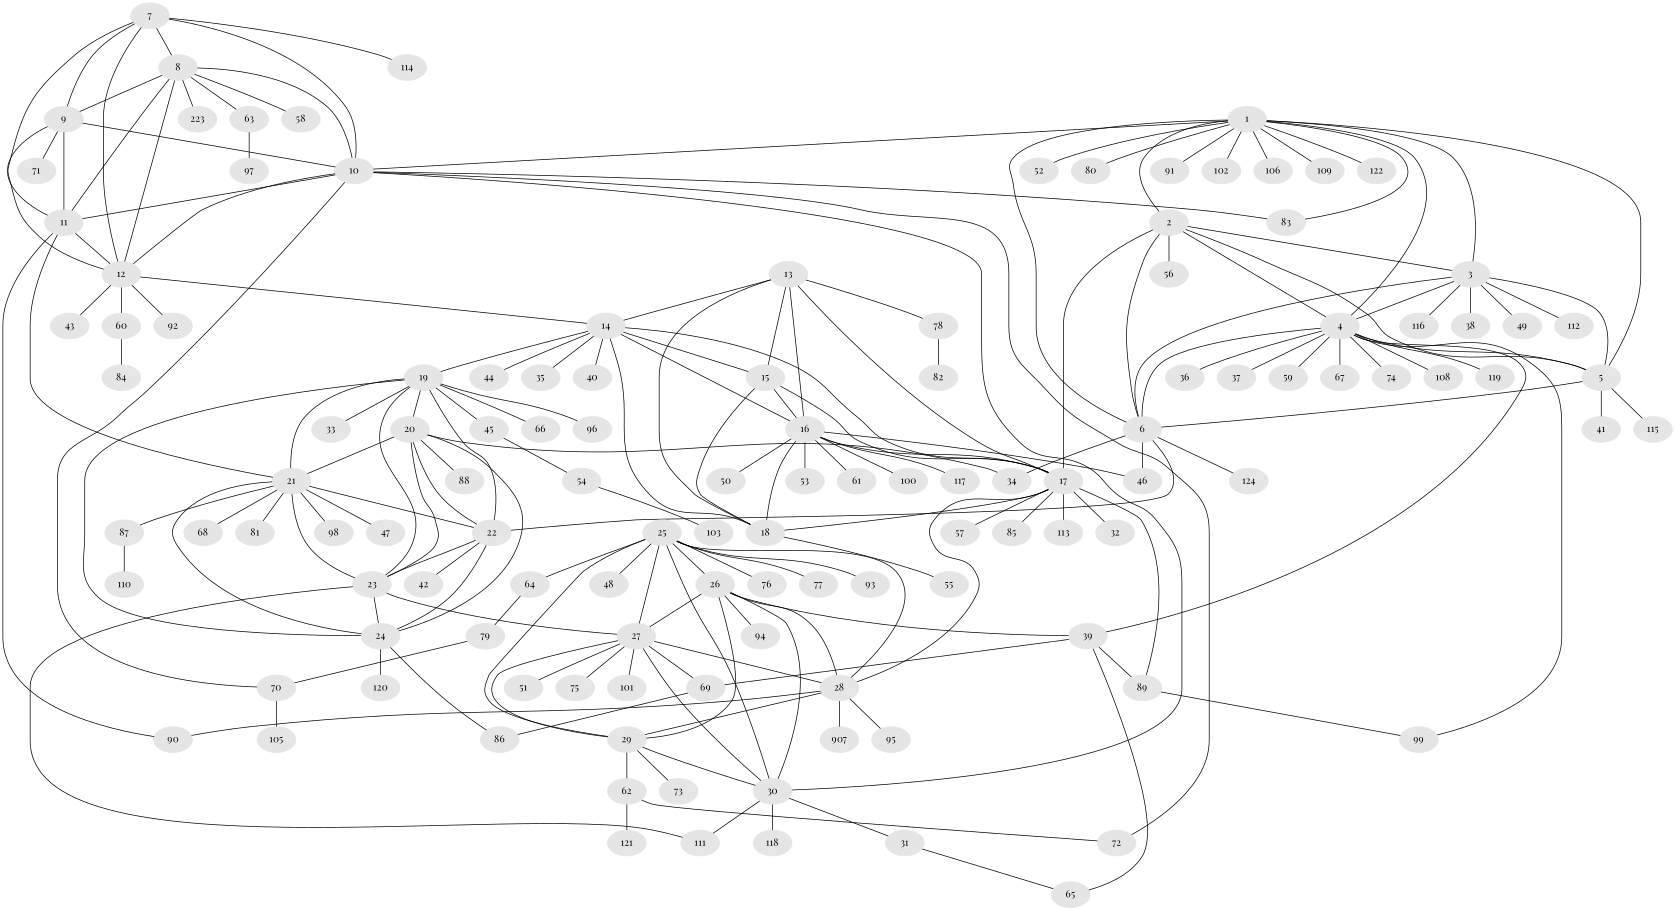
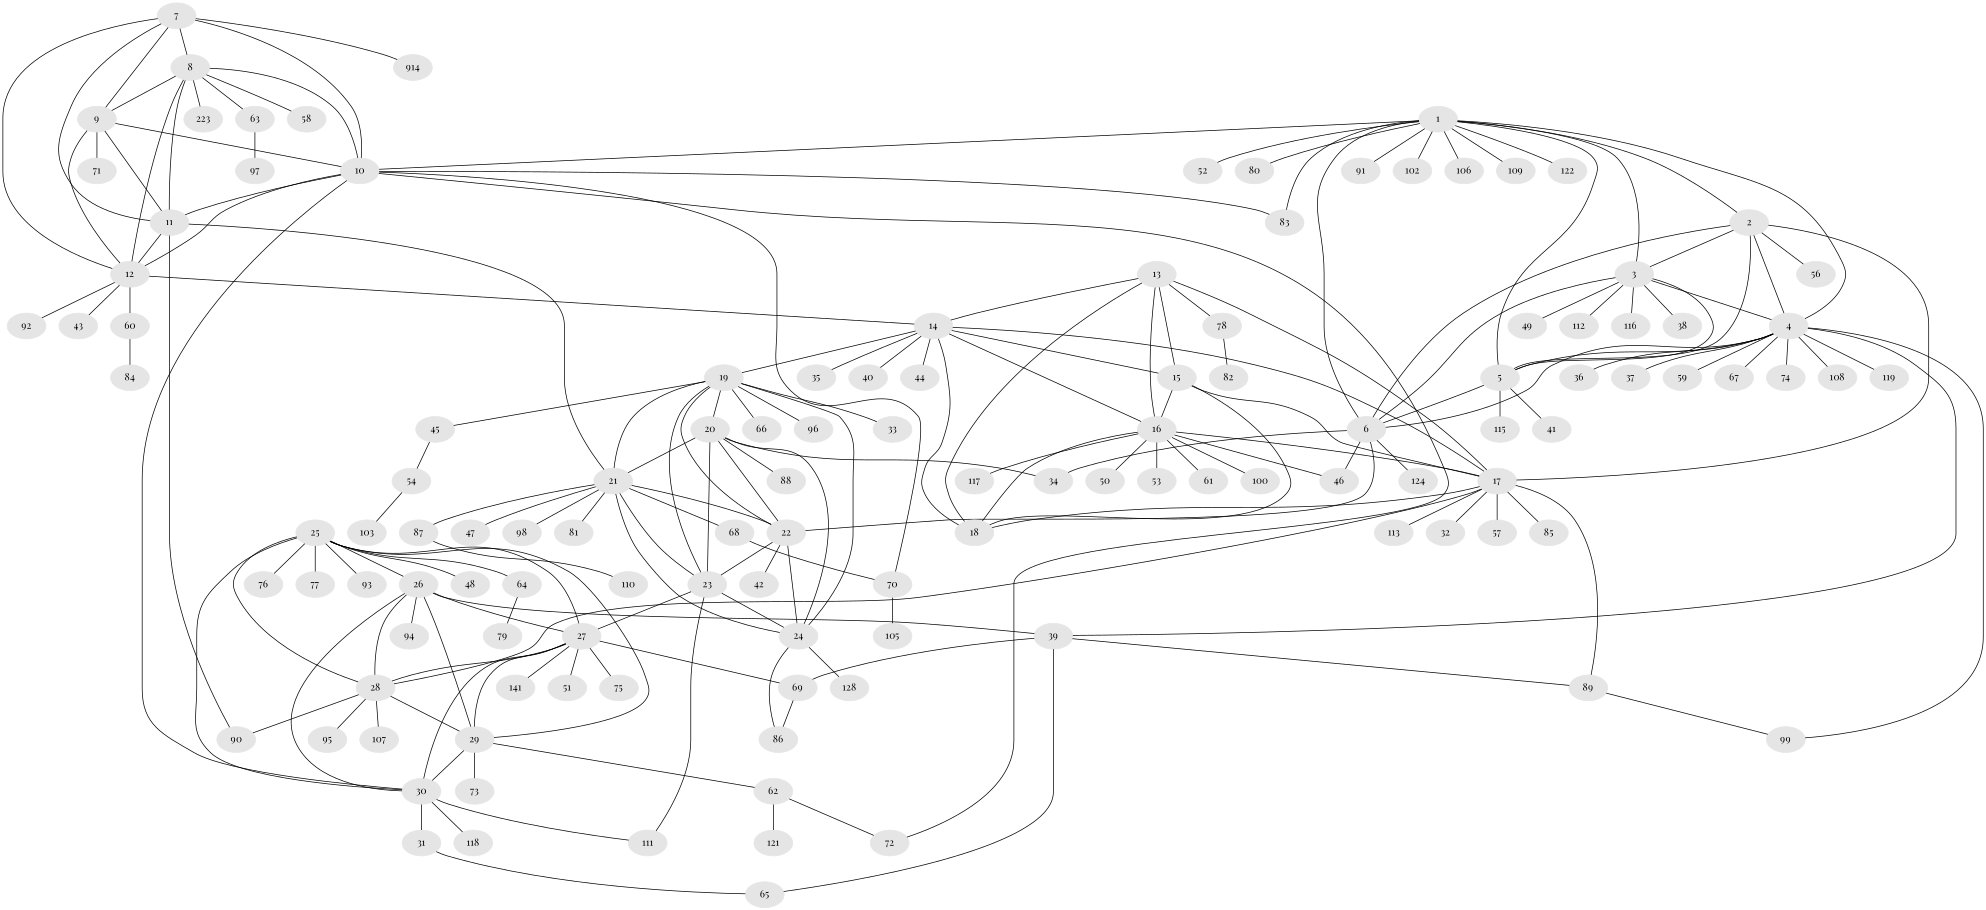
(407, 67) -> (413, 67)
(949, 584) -> none
(385, 661) -> (811, 563)
(381, 688) -> (849, 688)
(627, 688) -> (516, 688)
(839, 740) -> (379, 740)
